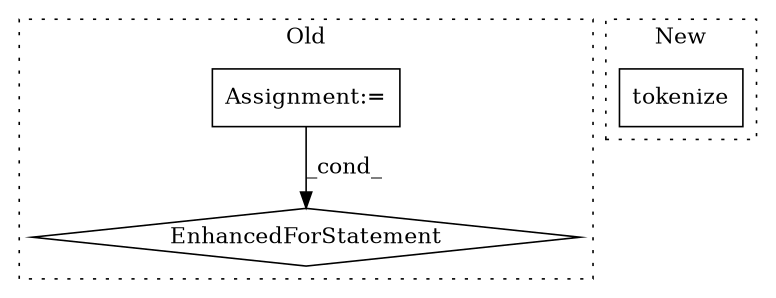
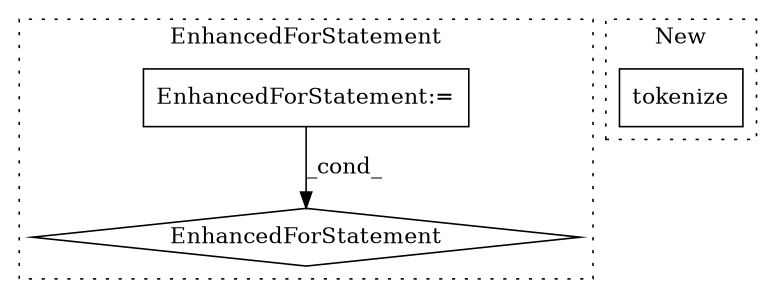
(306, 38) -> (306, 38)
(306, 98) -> (306, 98)
